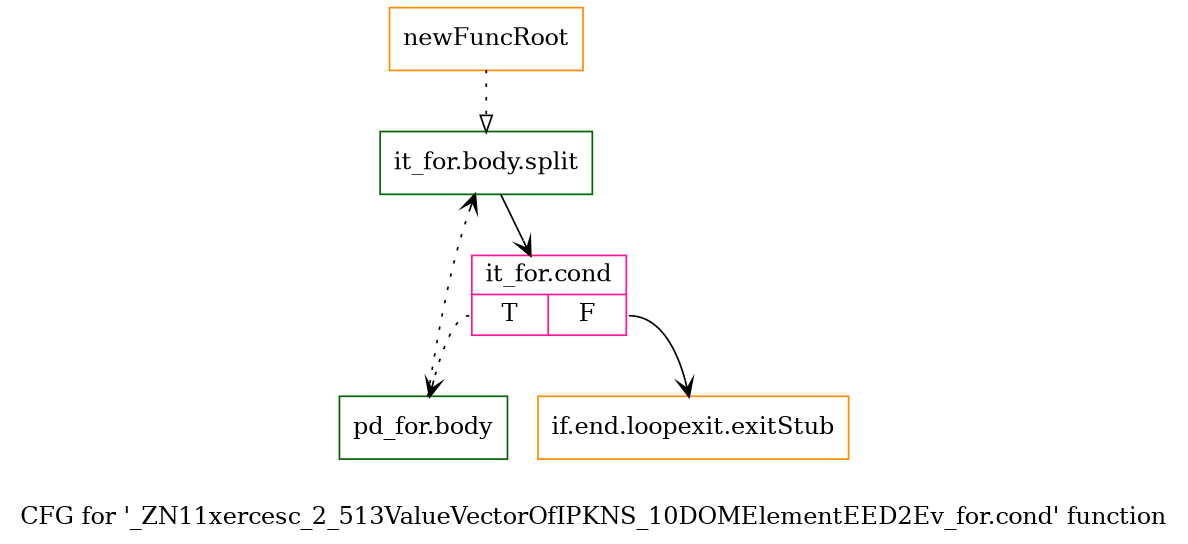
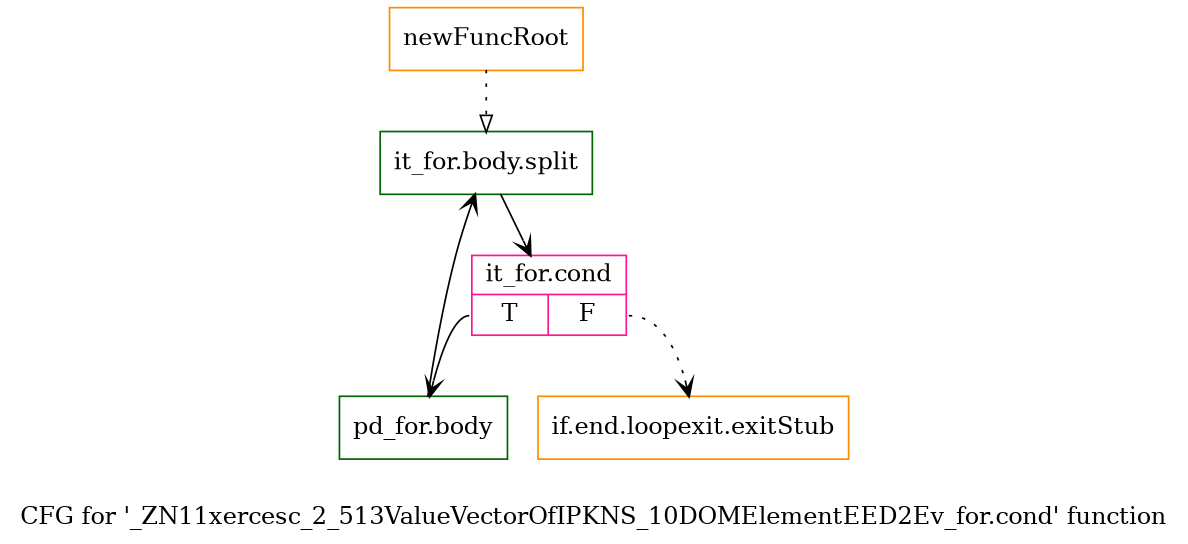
(445, 302) -> (445, 302)
(667, 338) -> (667, 338)
(448, 339) -> (448, 339)
